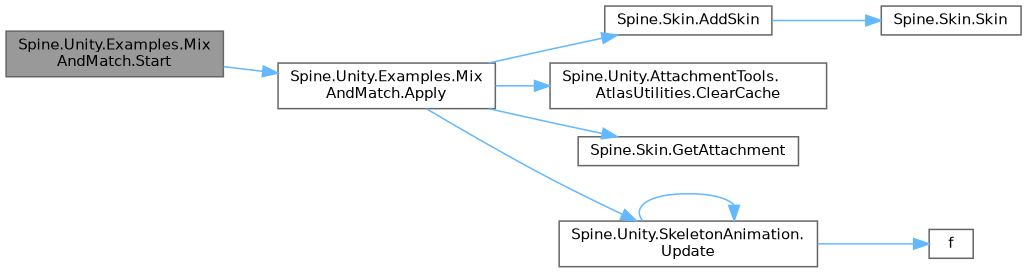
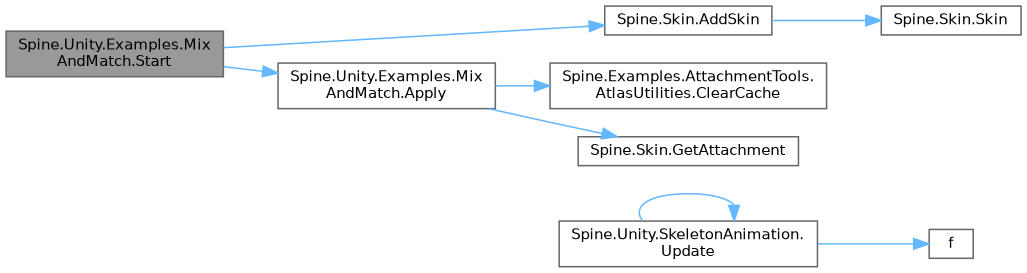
(545, 50) -> (406, 37)
(688, 86) -> (688, 86)
(523, 164) -> none
